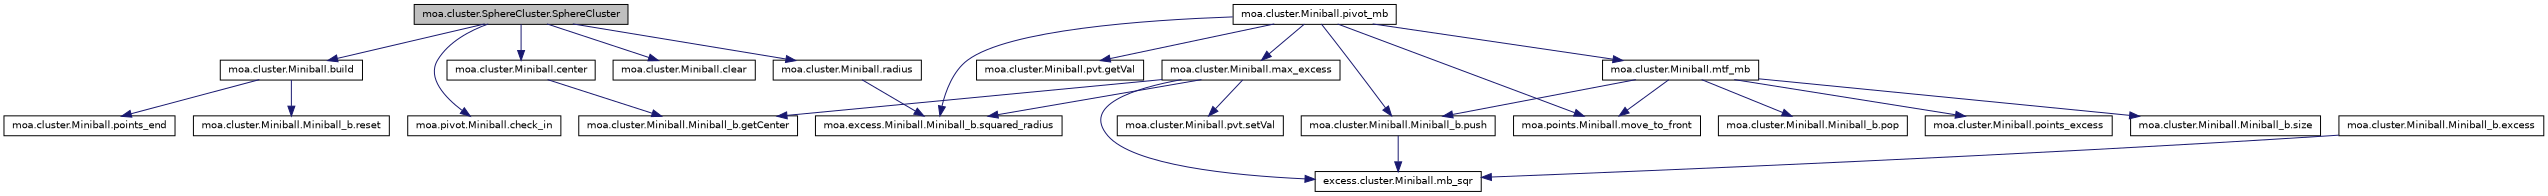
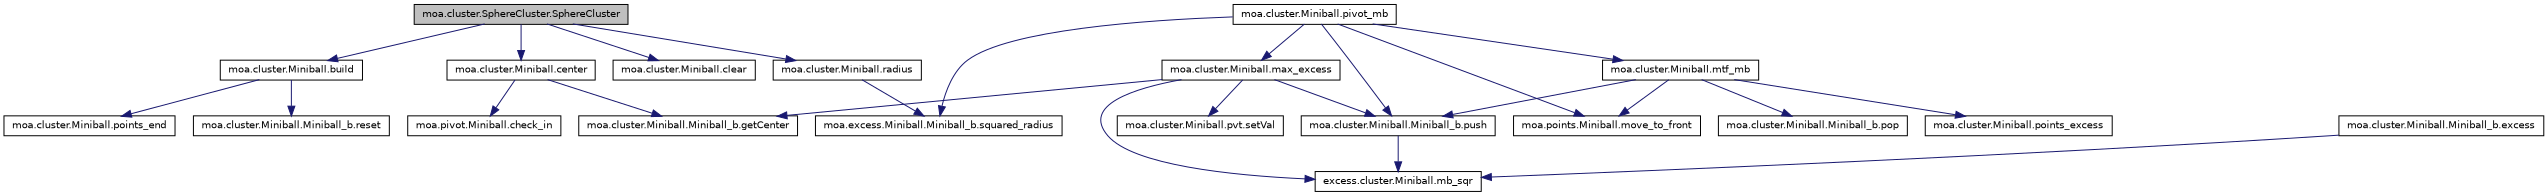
(438, 59) -> (506, 94)
(1060, 70) -> none
(1100, 97) -> (1320, 96)
(2226, 126) -> none
